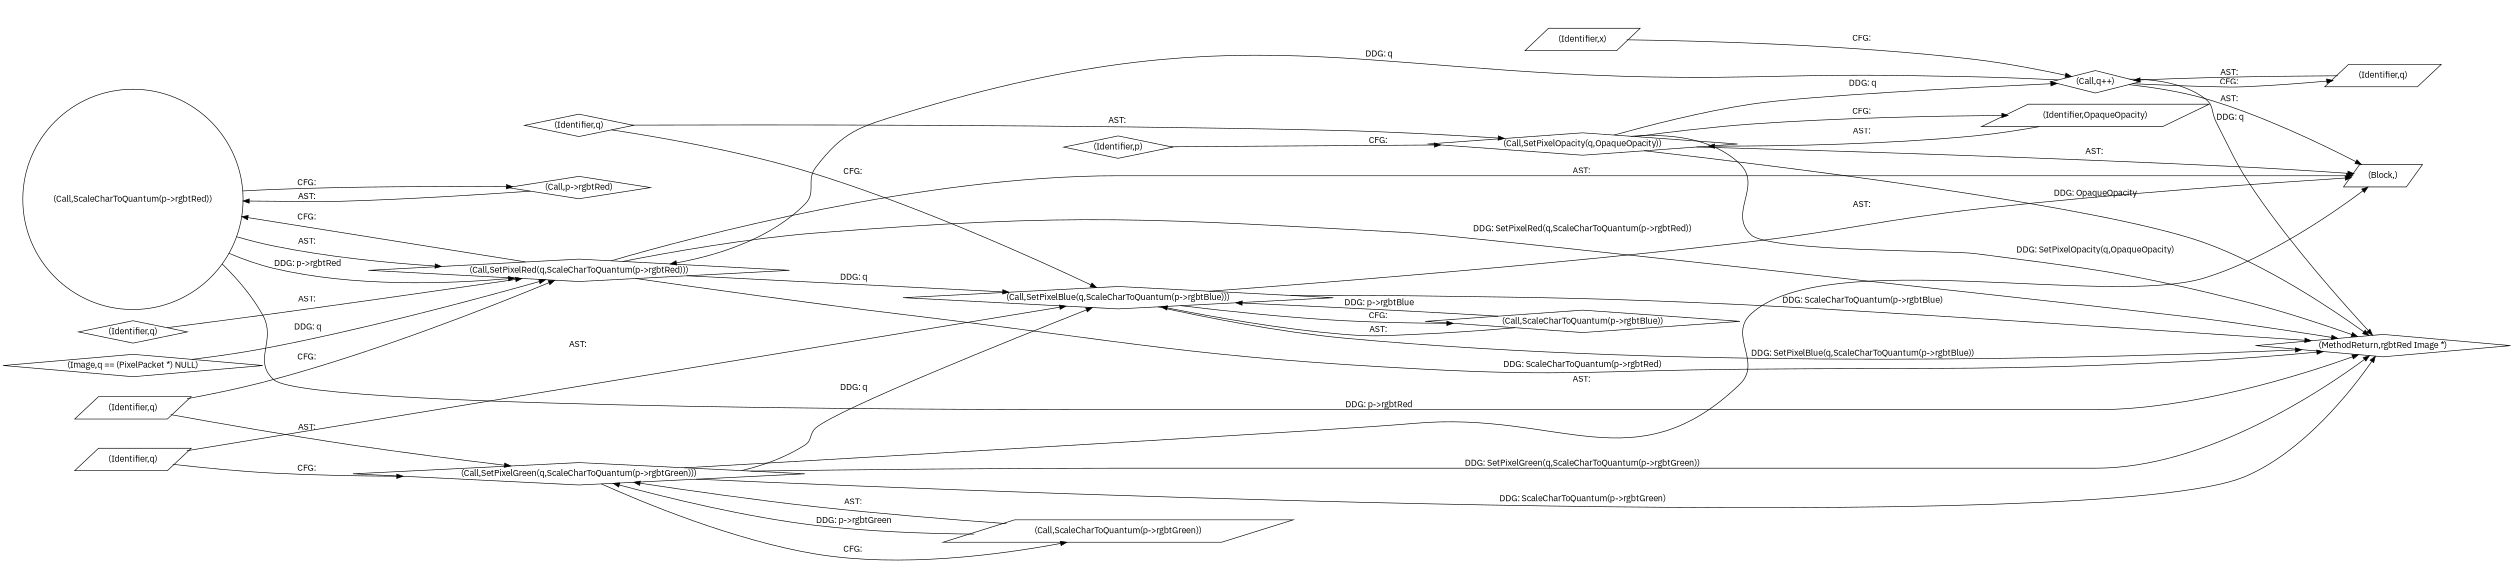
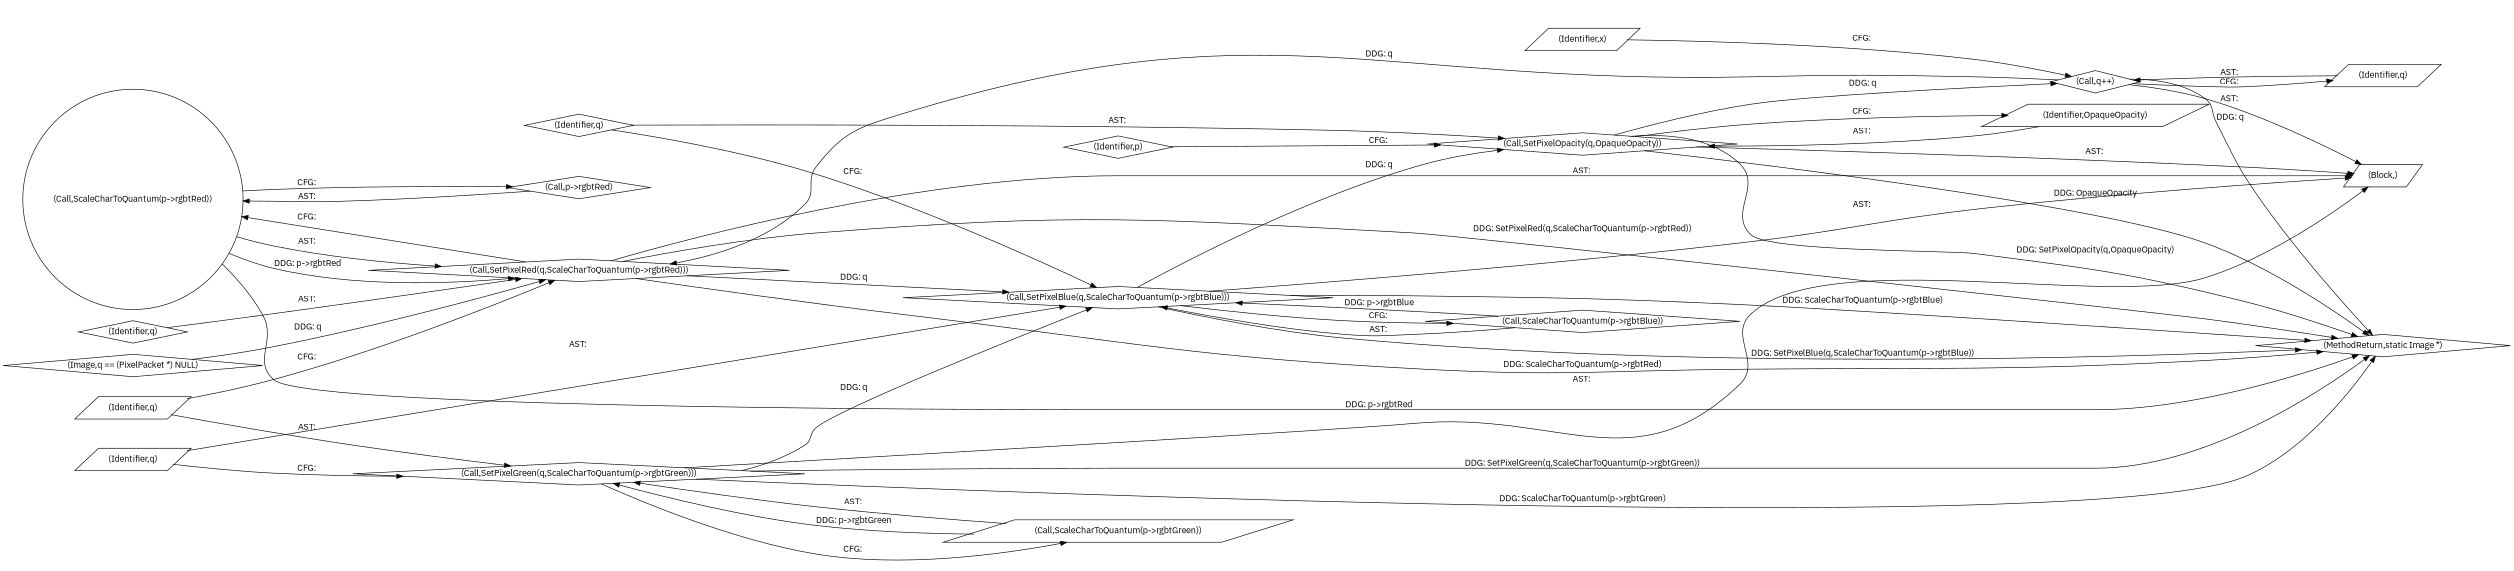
none -> (1312, 204)
(2383, 346) -> (2383, 346)
